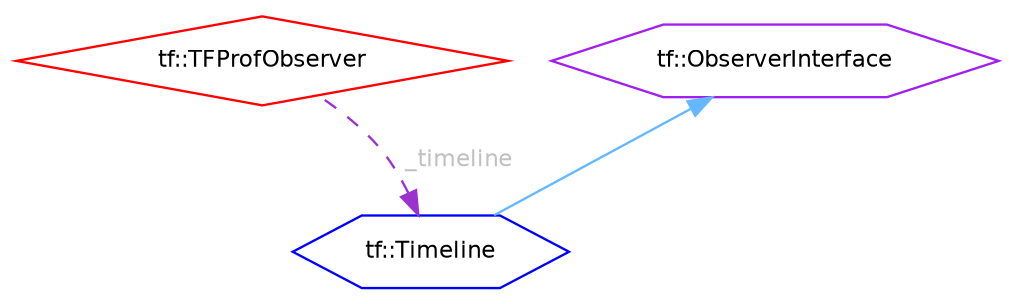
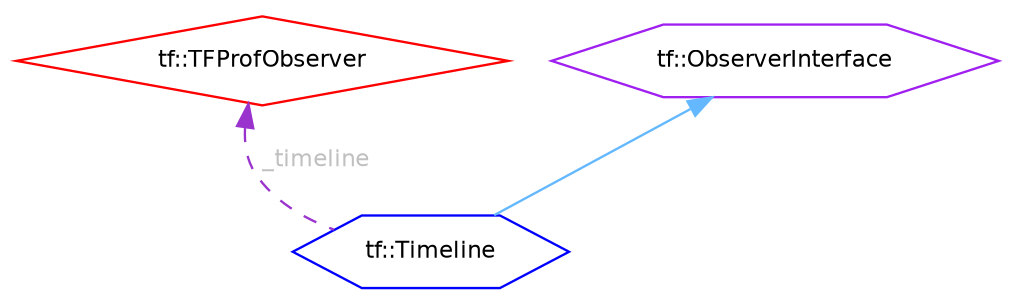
(370, 138) -> (272, 193)
